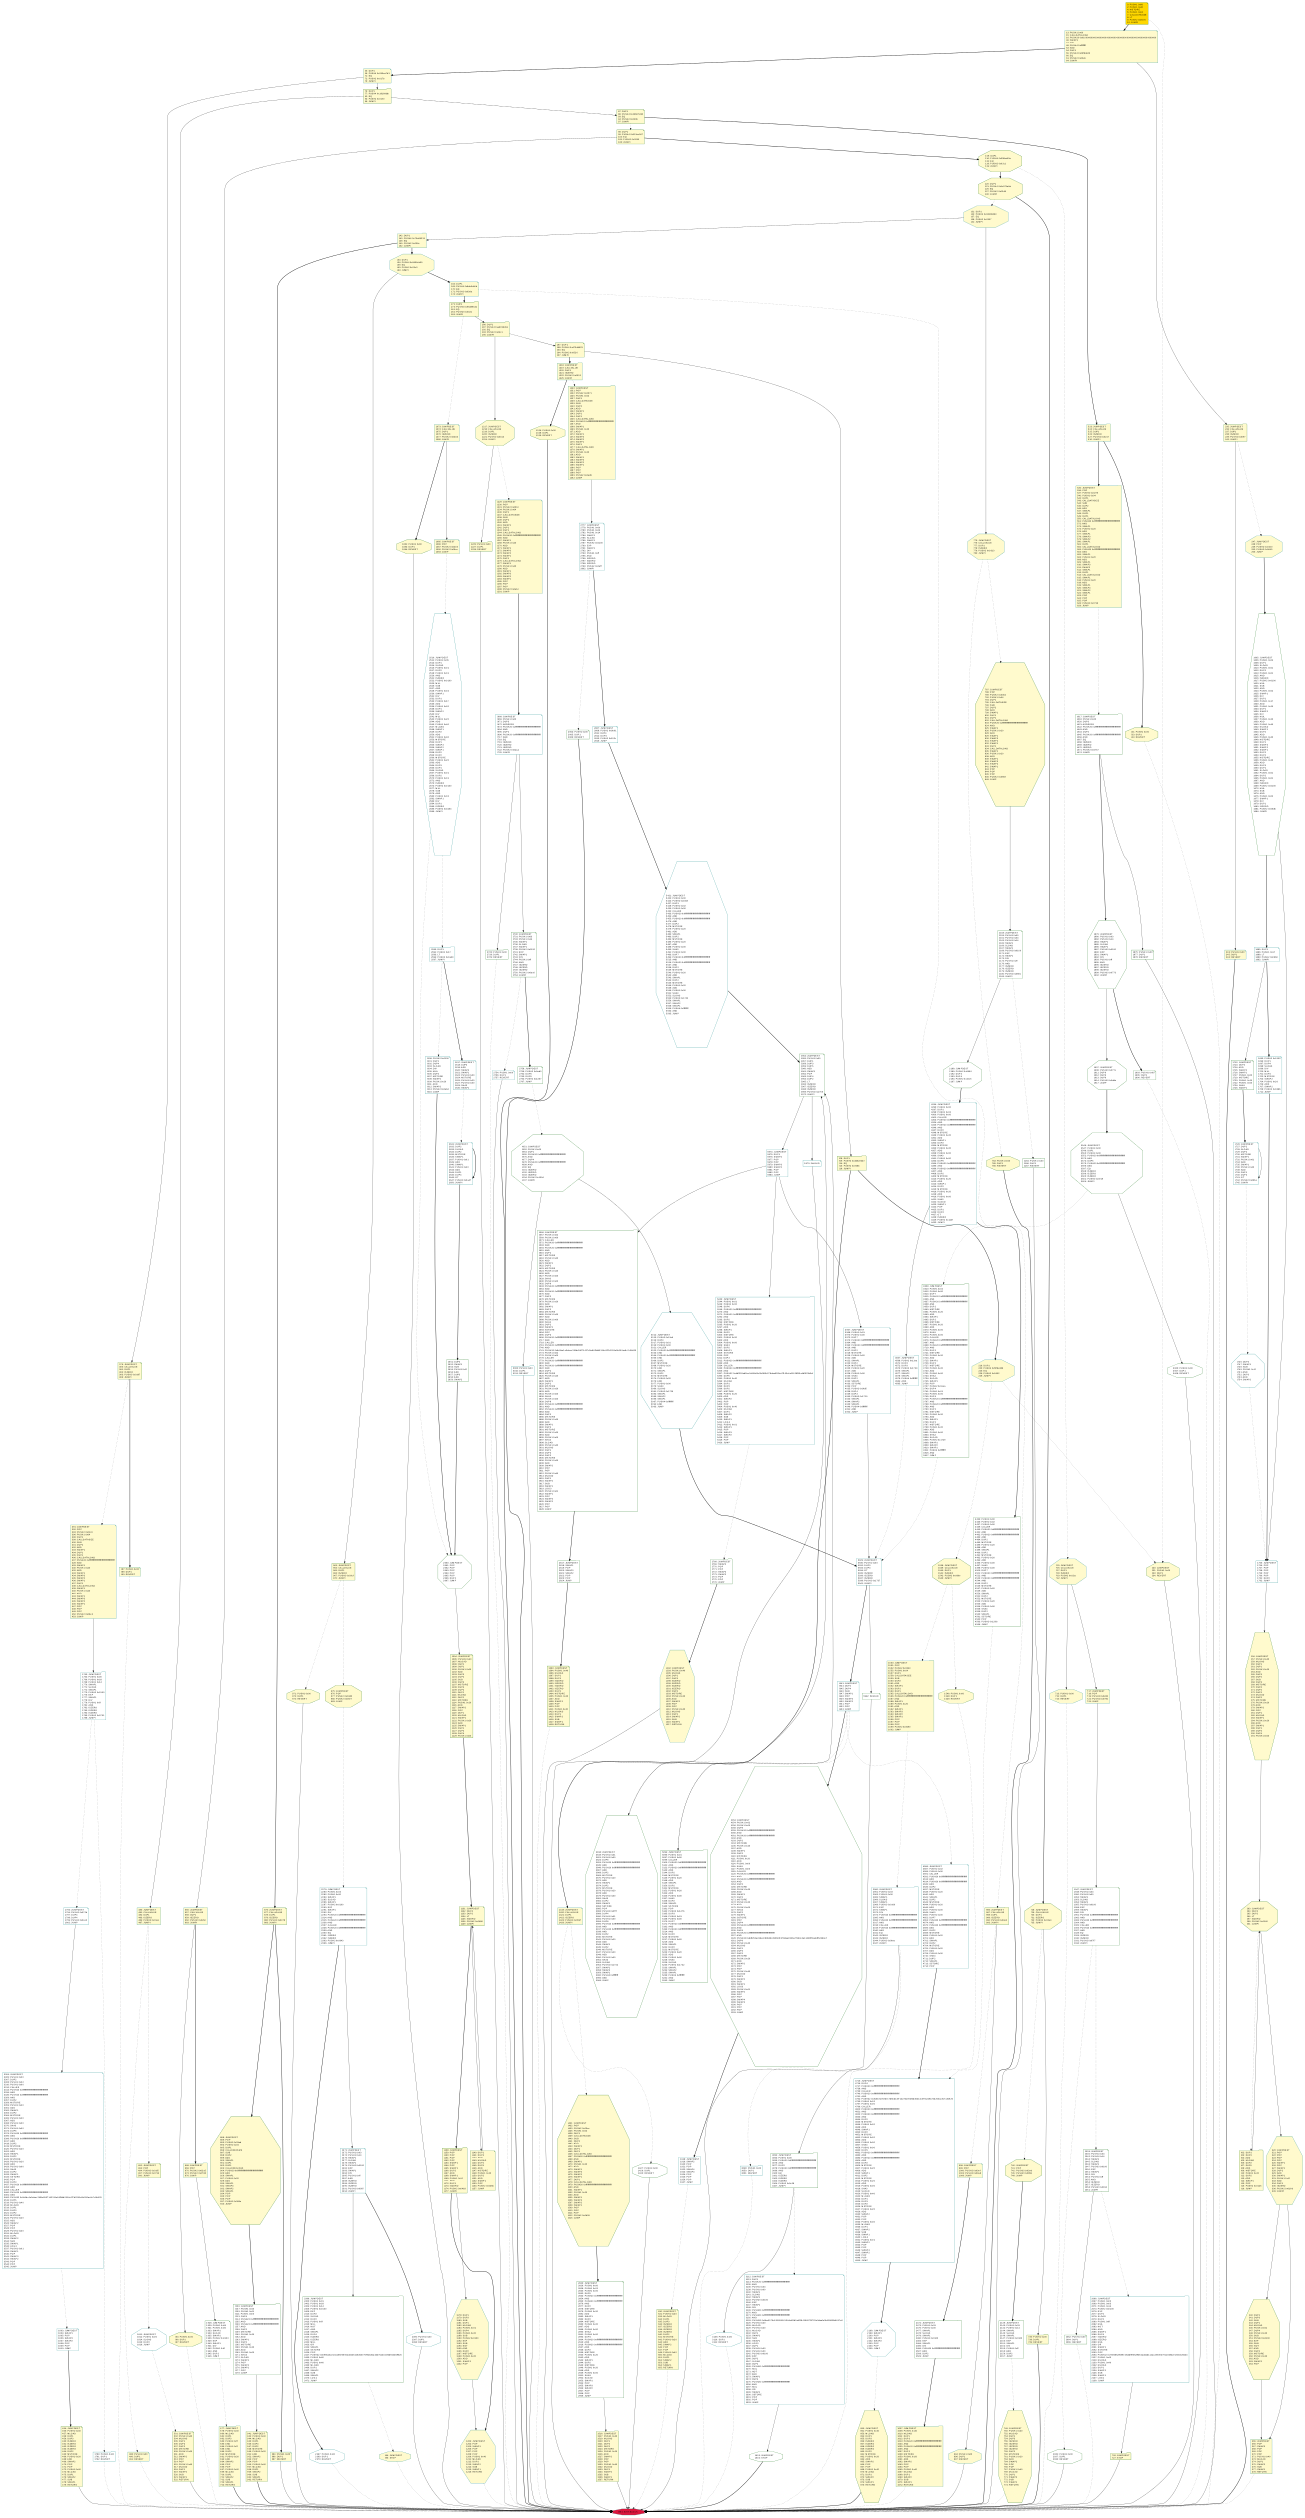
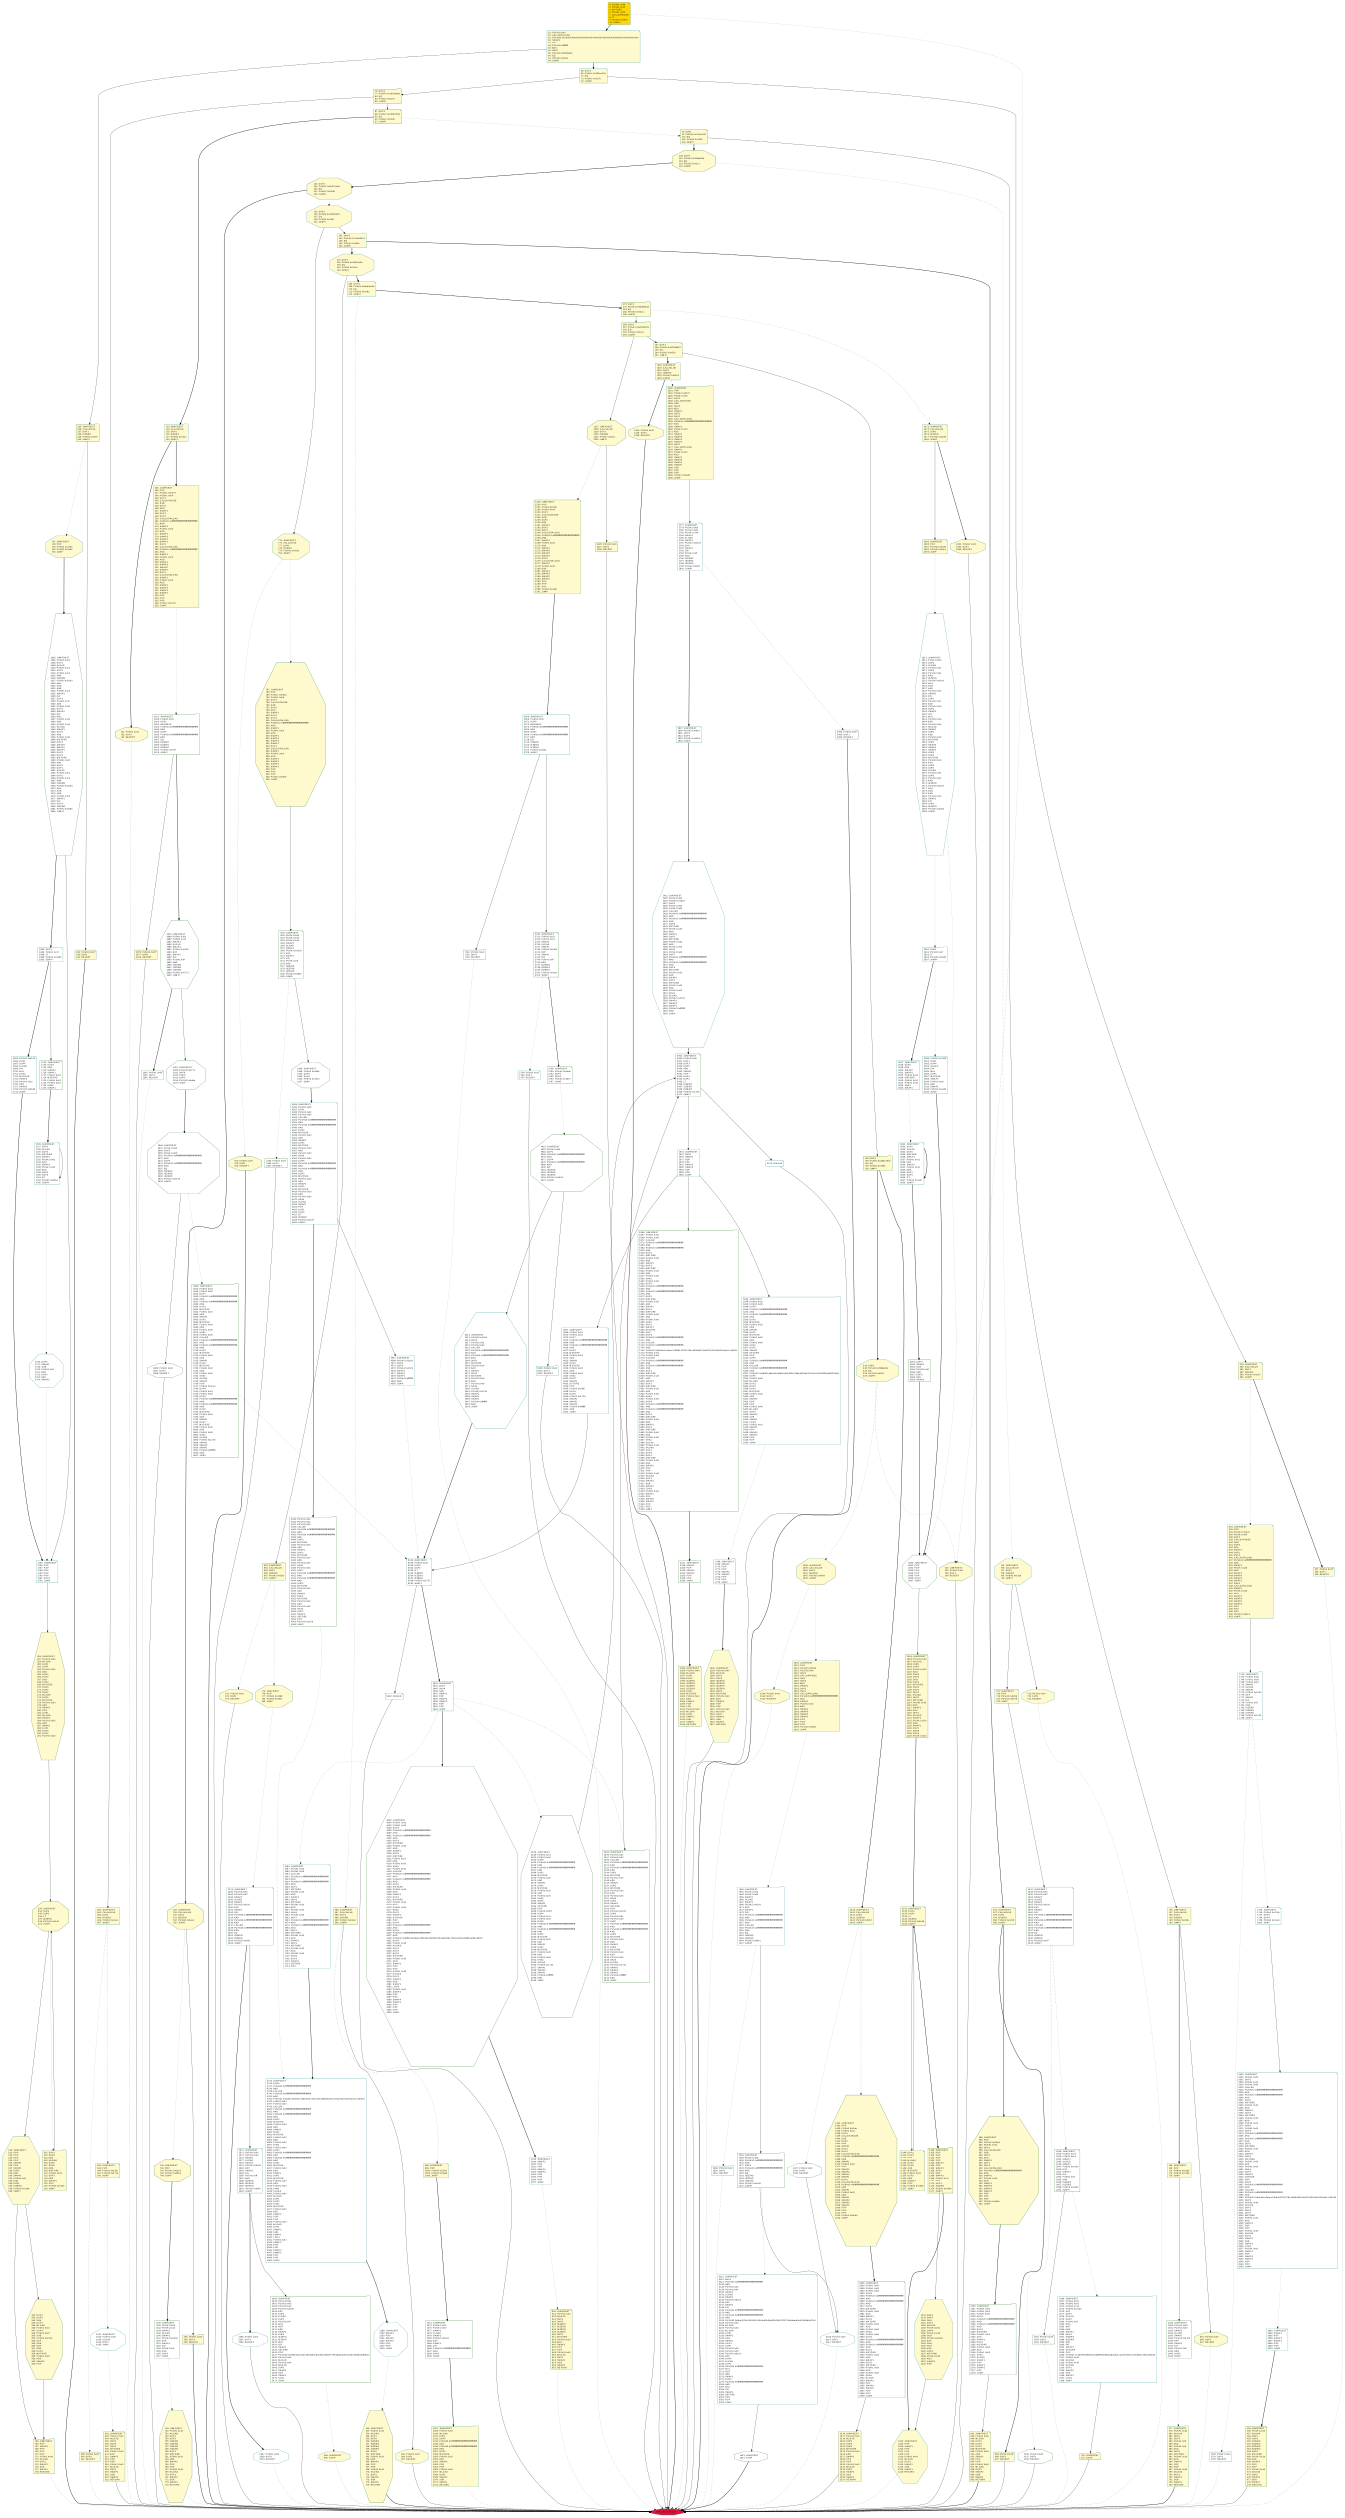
(1143, 955) -> (146, 955)
(639, 2342) -> (821, 2254)
